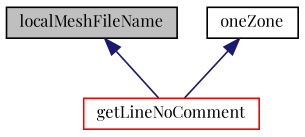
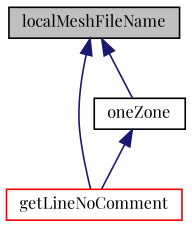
none -> (121, 76)
